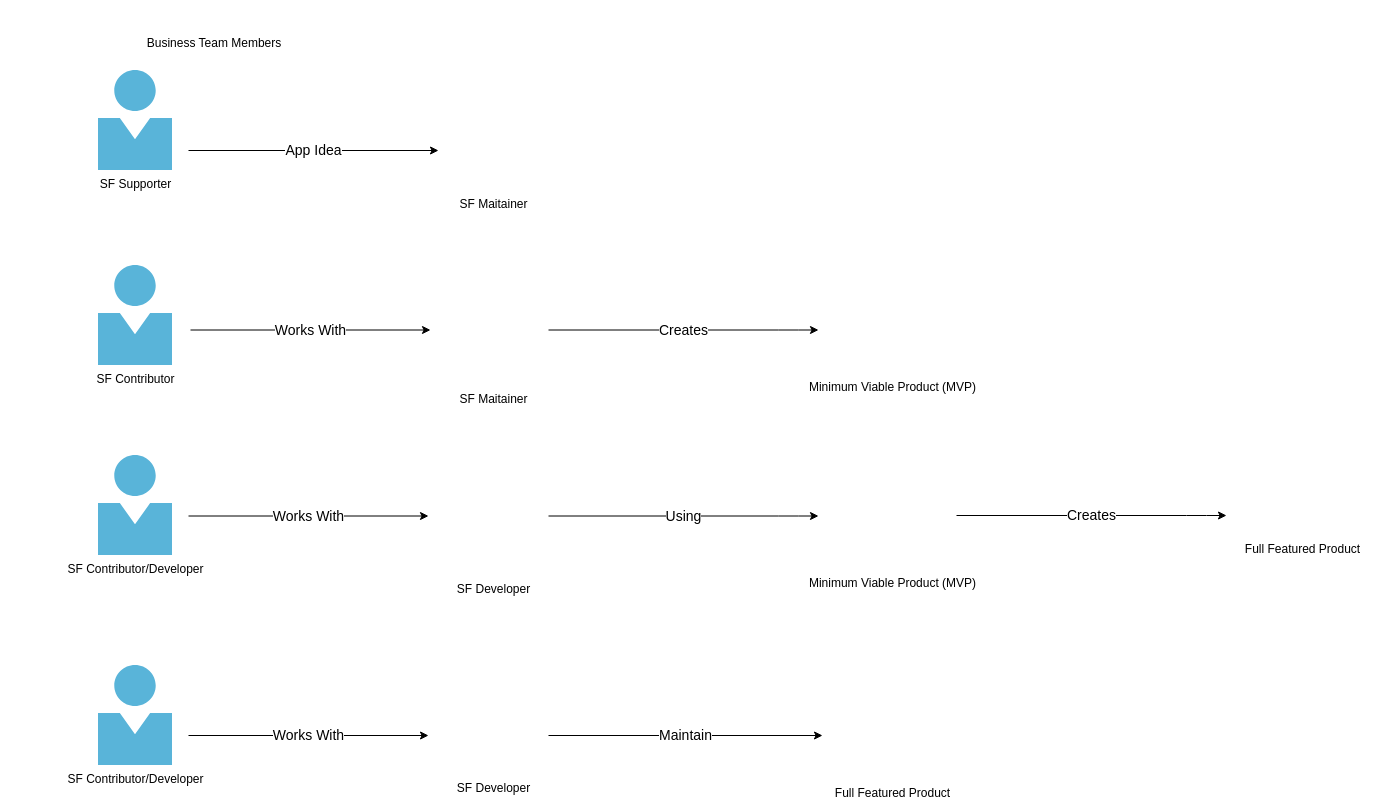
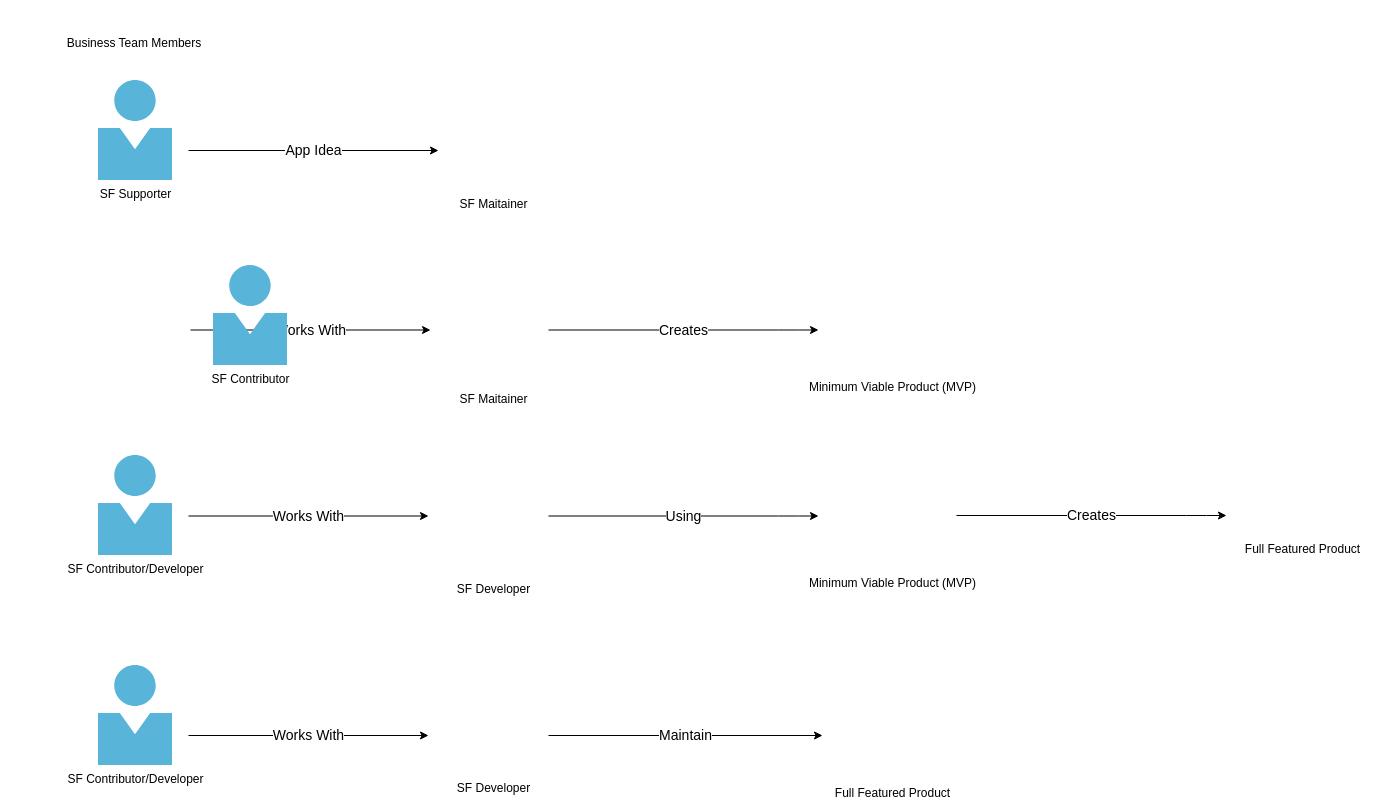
(215, 36) -> (135, 36)
(136, 121) -> (136, 131)
(136, 316) -> (251, 316)
